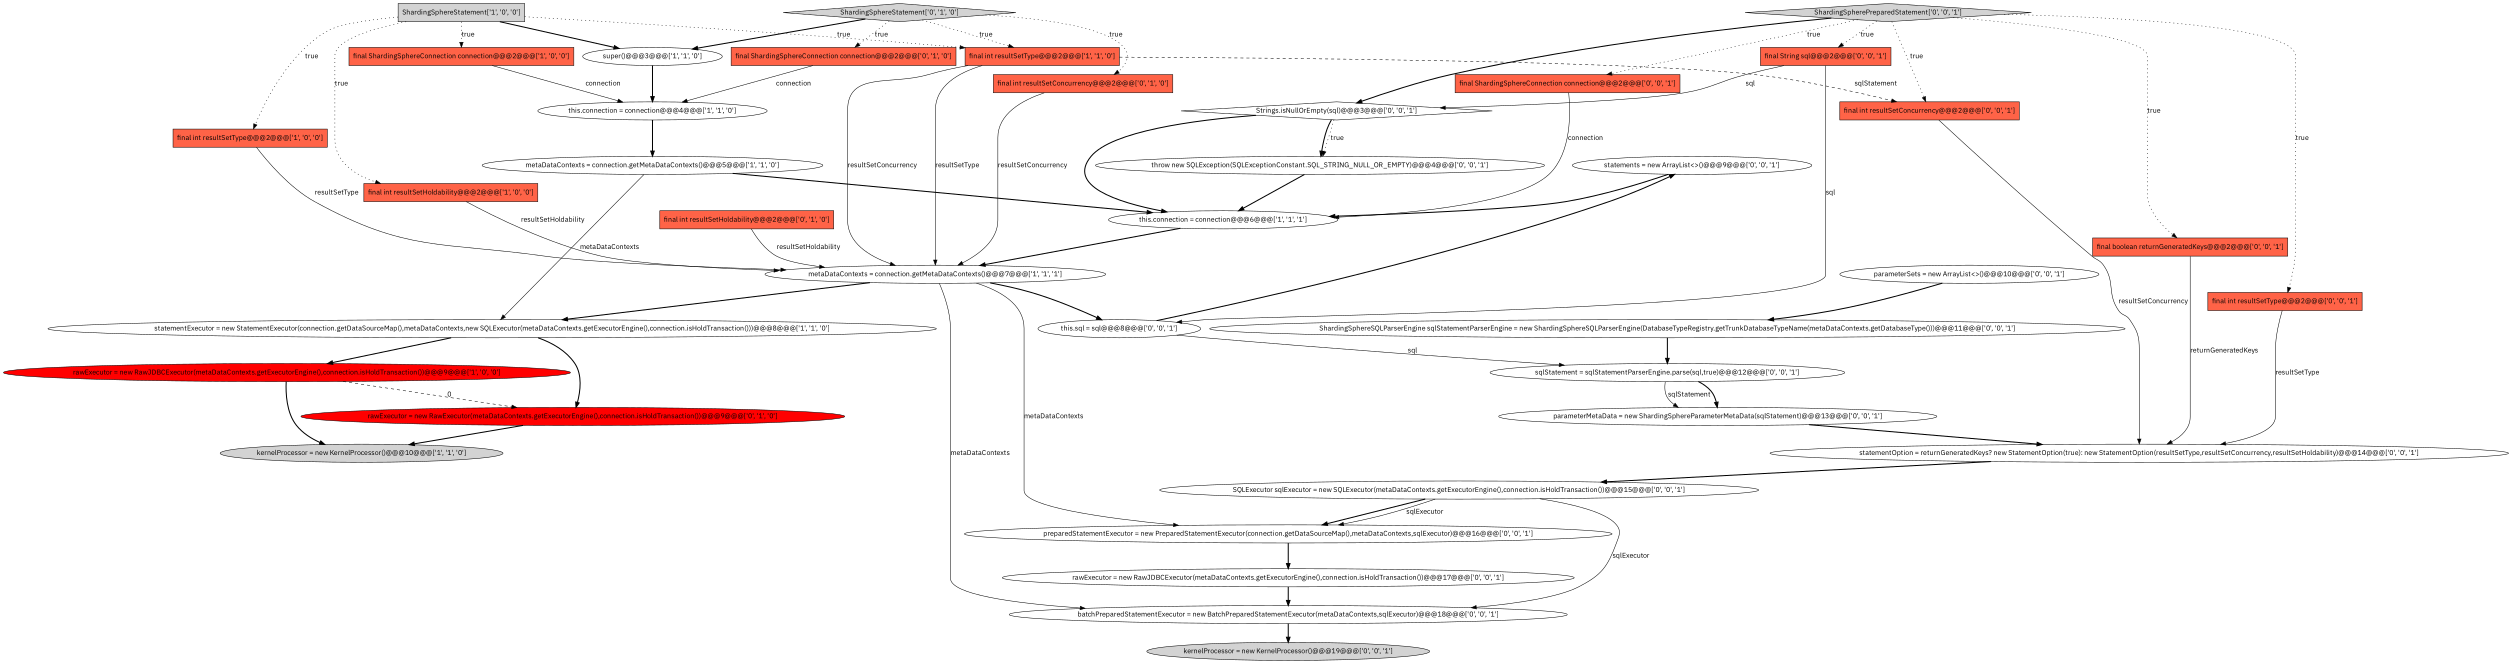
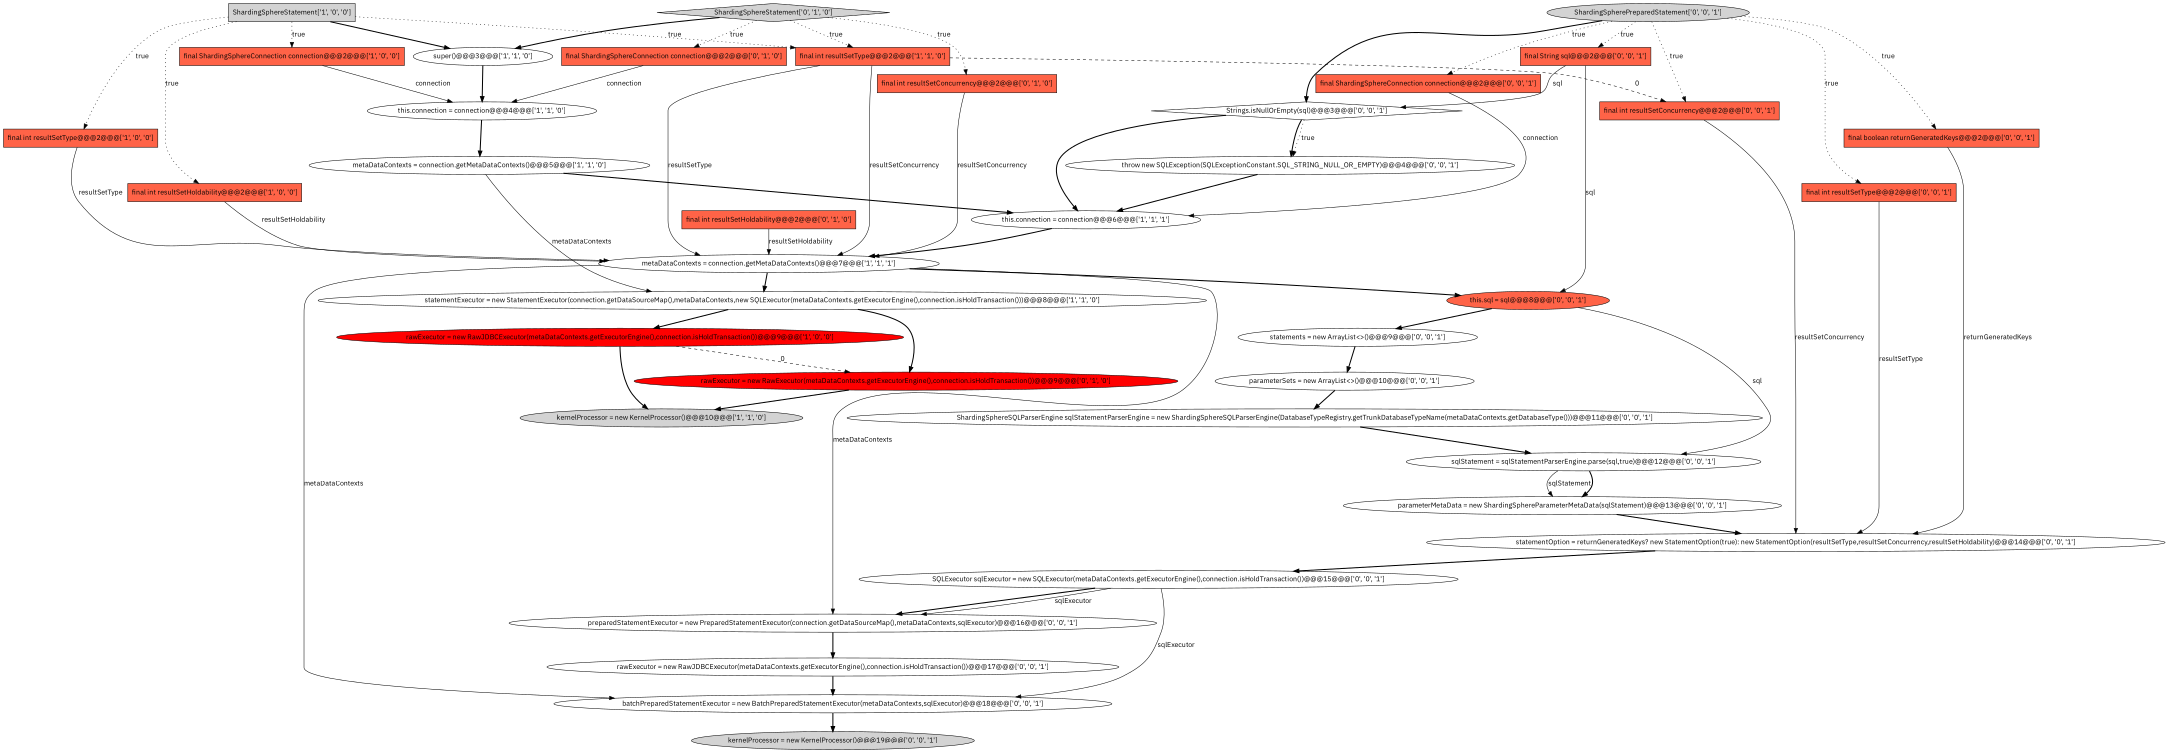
(1888, 13) -> (1648, 13)
(1876, 84) -> (1637, 84)
(1504, 208) -> (1352, 357)
(1119, 329) -> (1528, 300)
